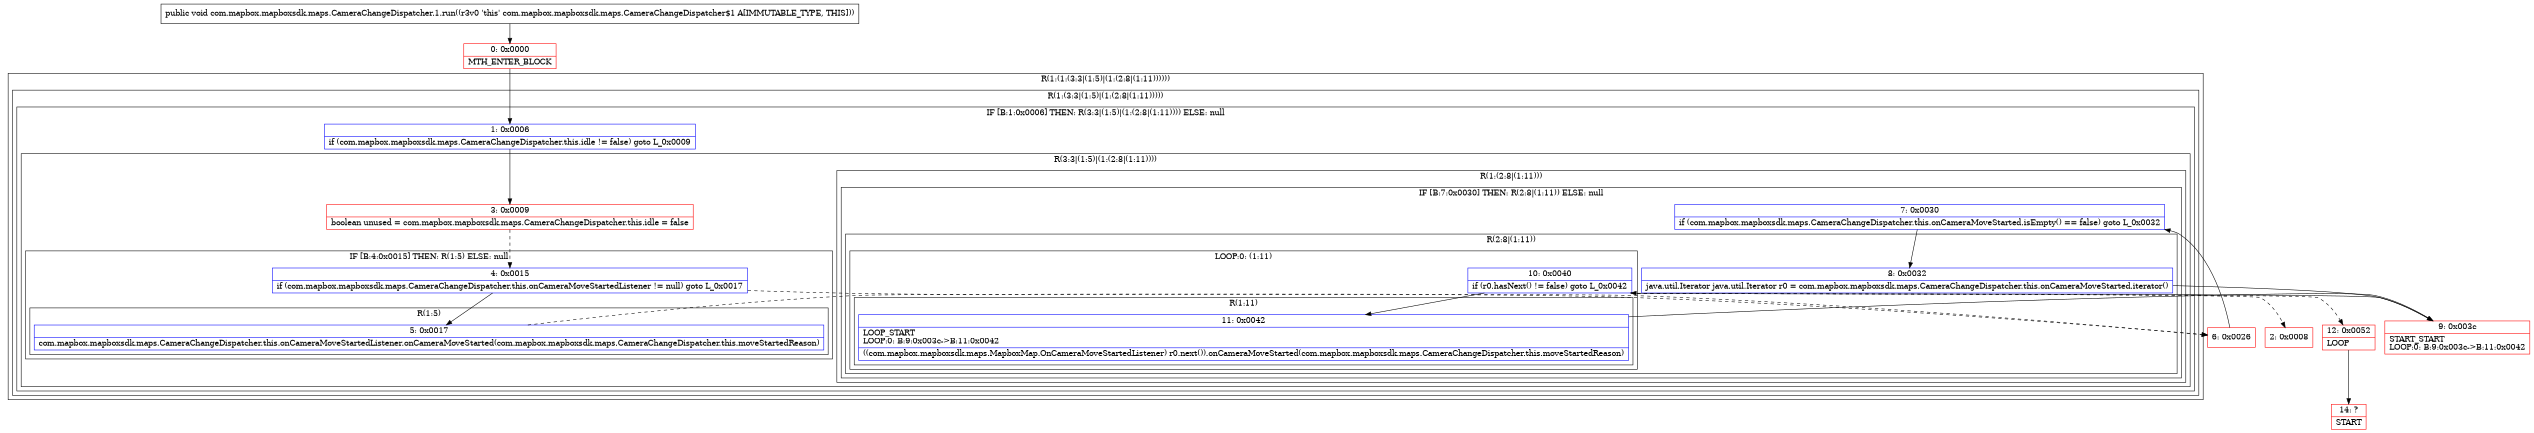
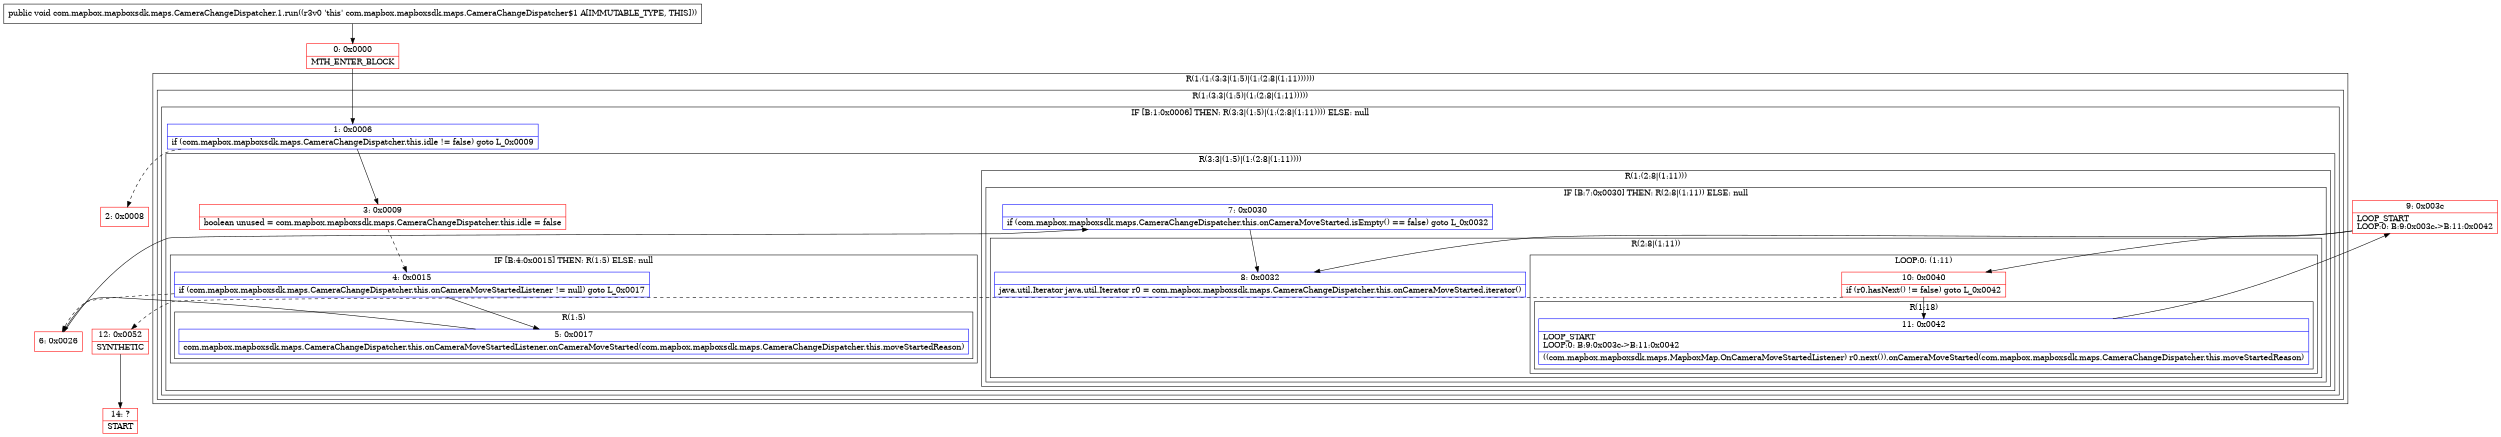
(1550, 280) -> (1924, 285)
(2303, 290) -> (1835, 236)
(1365, 294) -> (265, 307)
(1963, 294) -> (148, 168)
(1244, 304) -> (1924, 308)
(2417, 339) -> (2383, 219)
(2338, 343) -> (120, 348)
